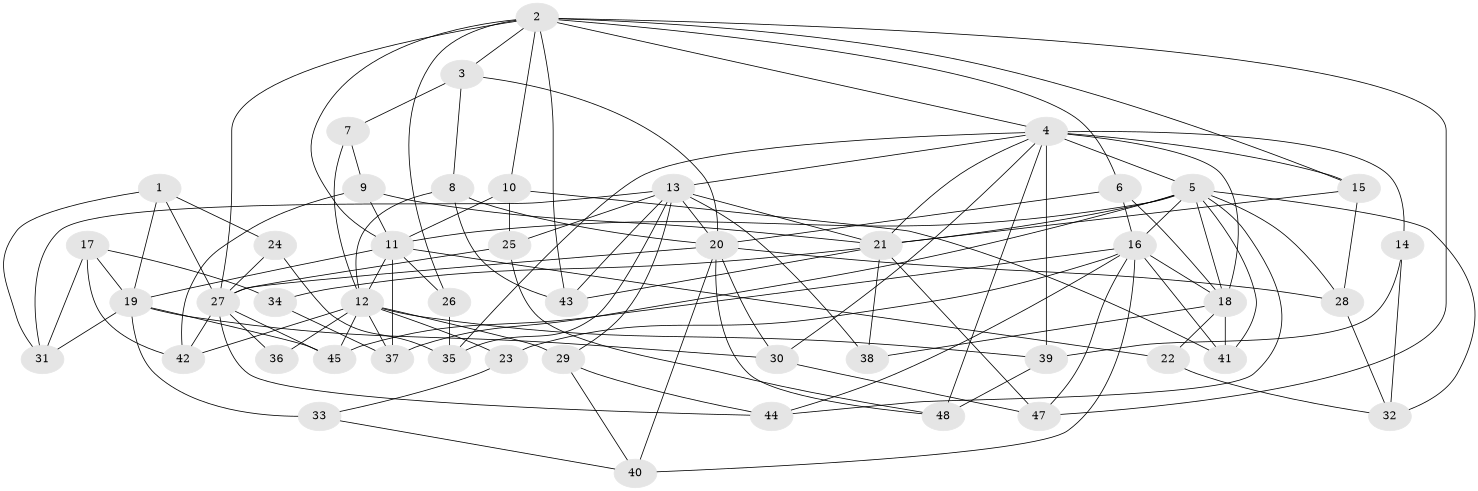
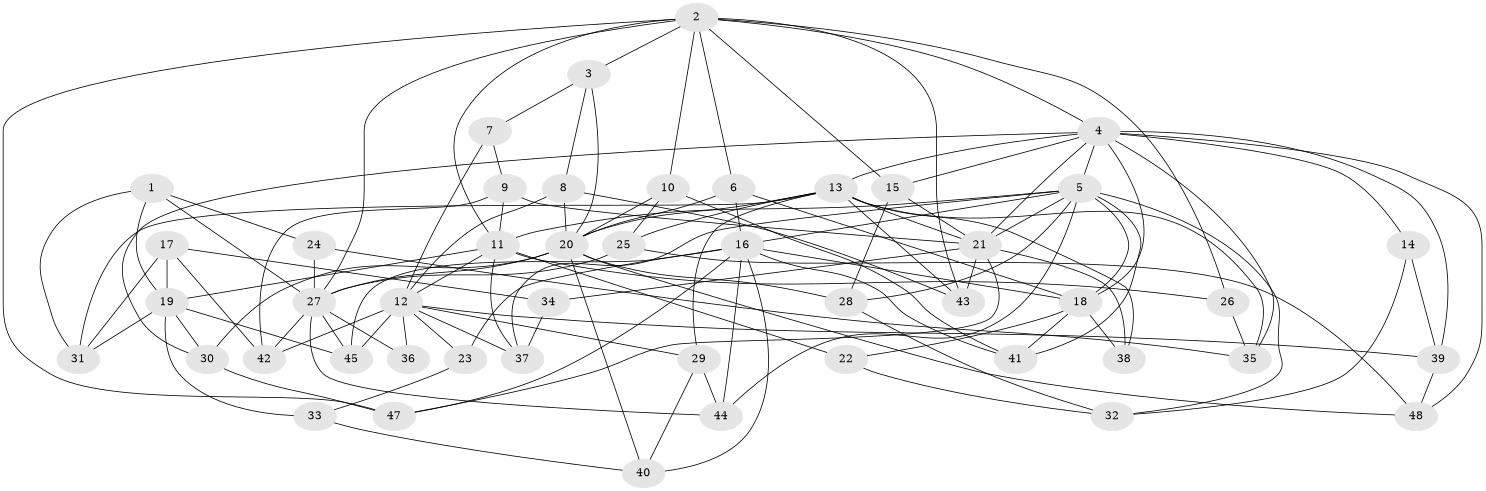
(451, 217) -> (617, 217)
